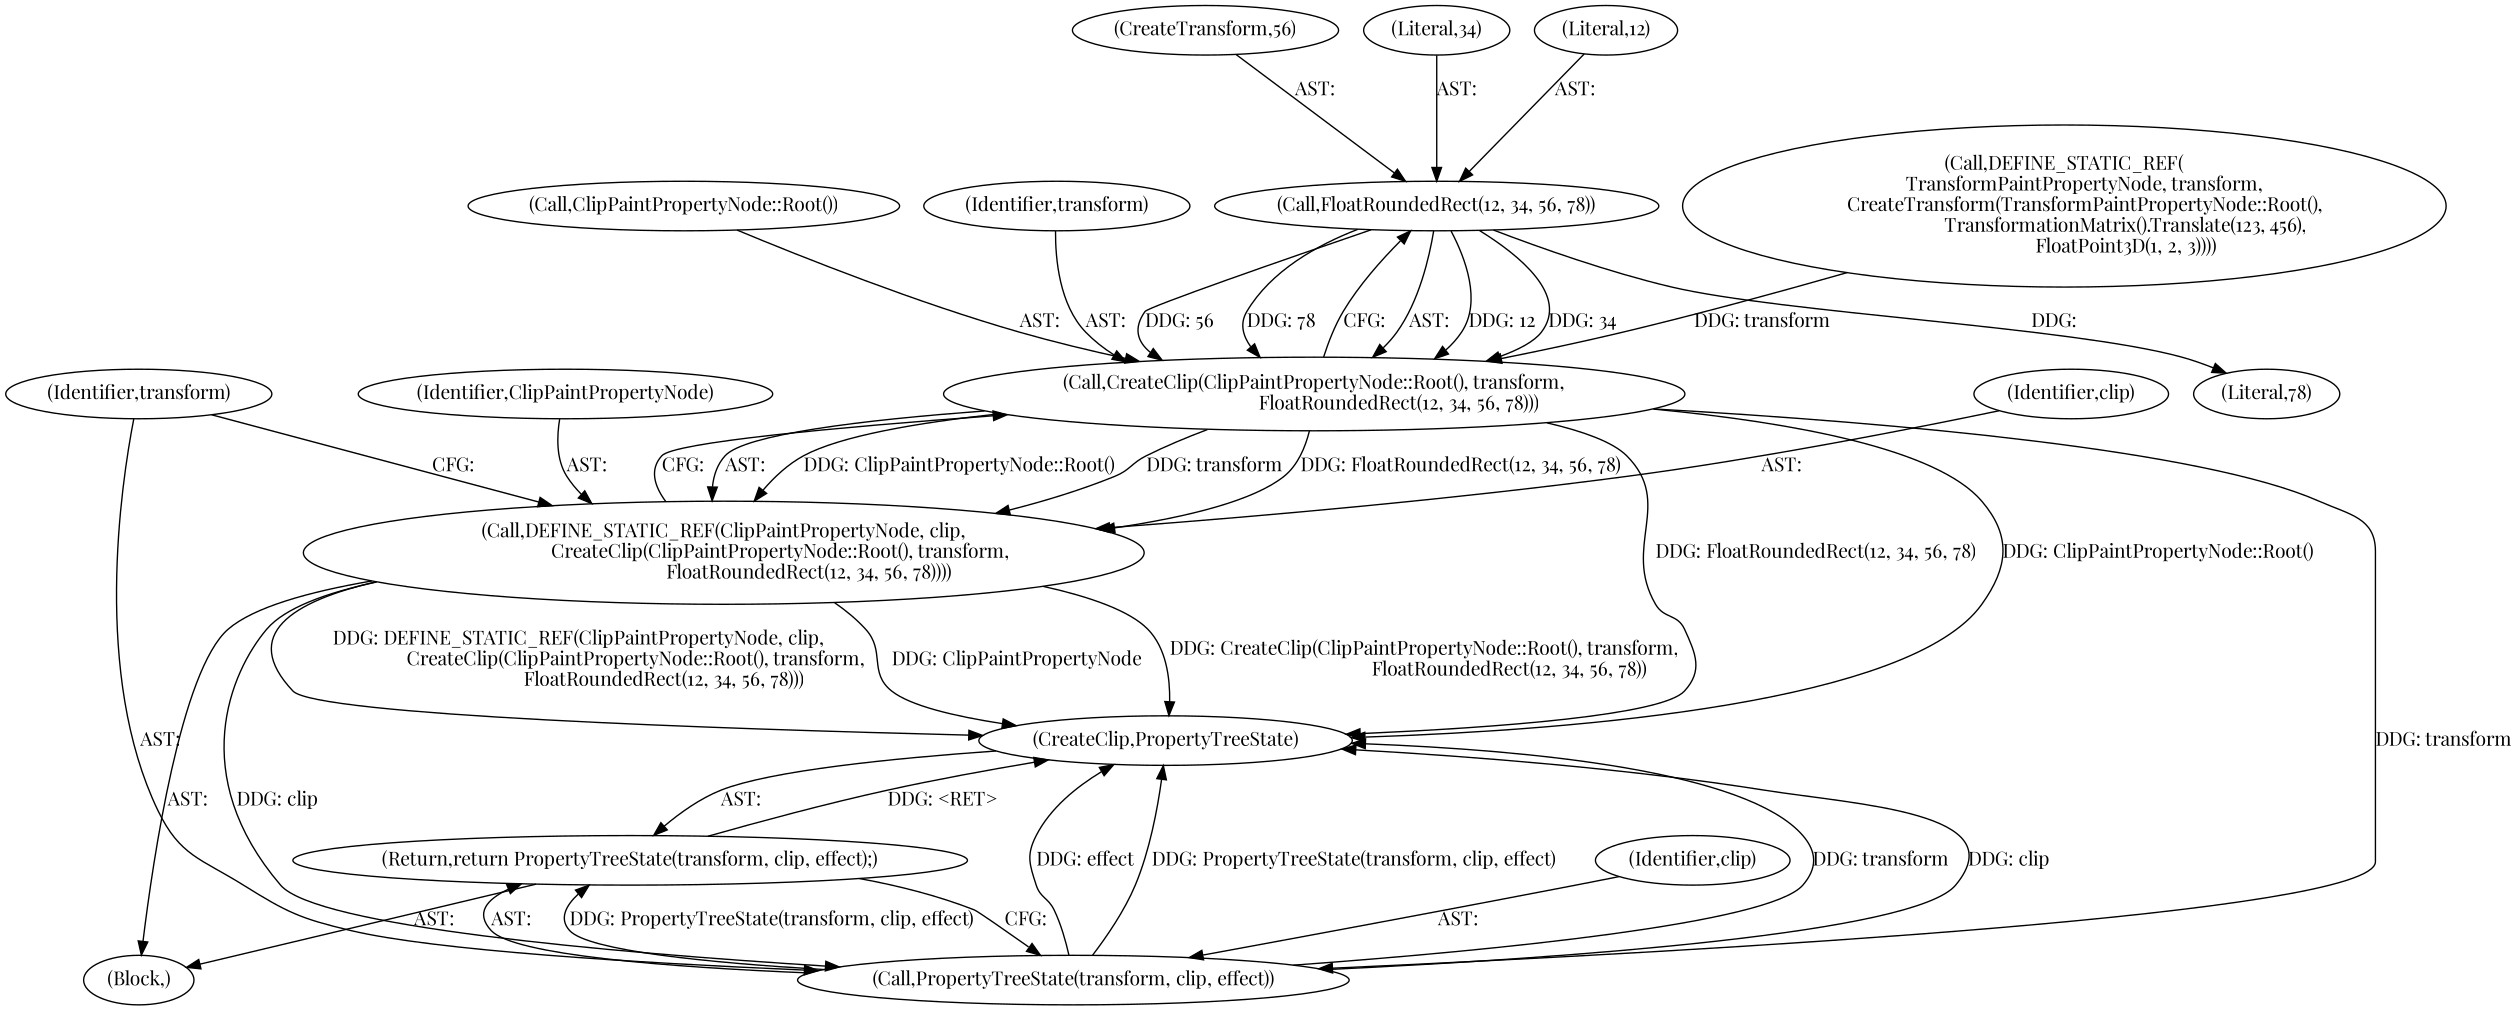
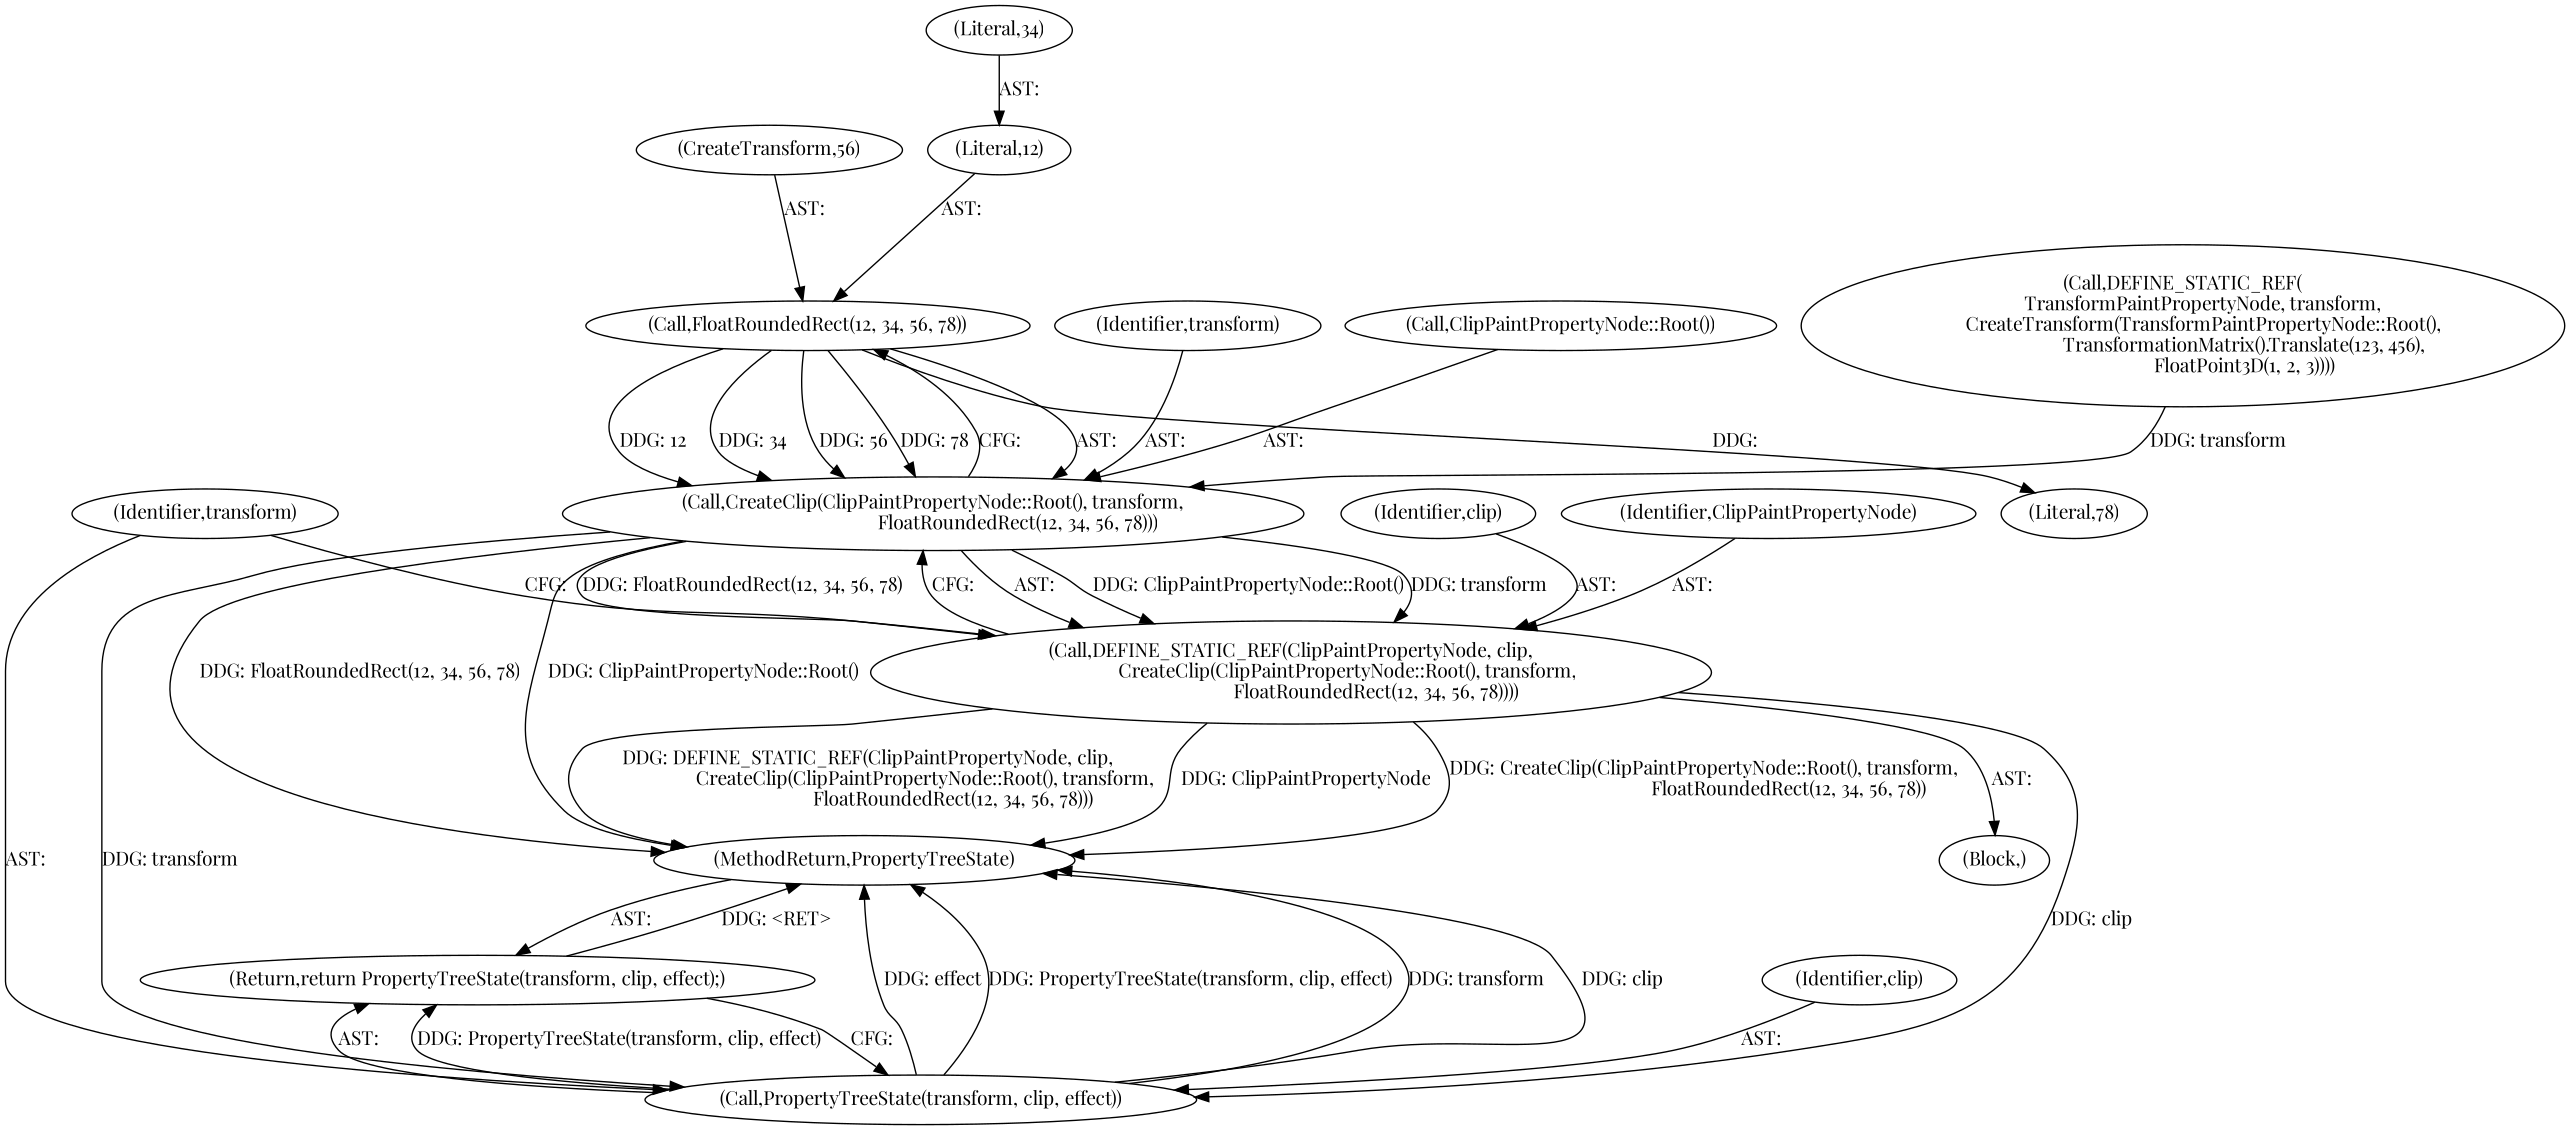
(1437, 111) -> (999, 83)
(1166, 741) -> (864, 860)
(410, 914) -> none
